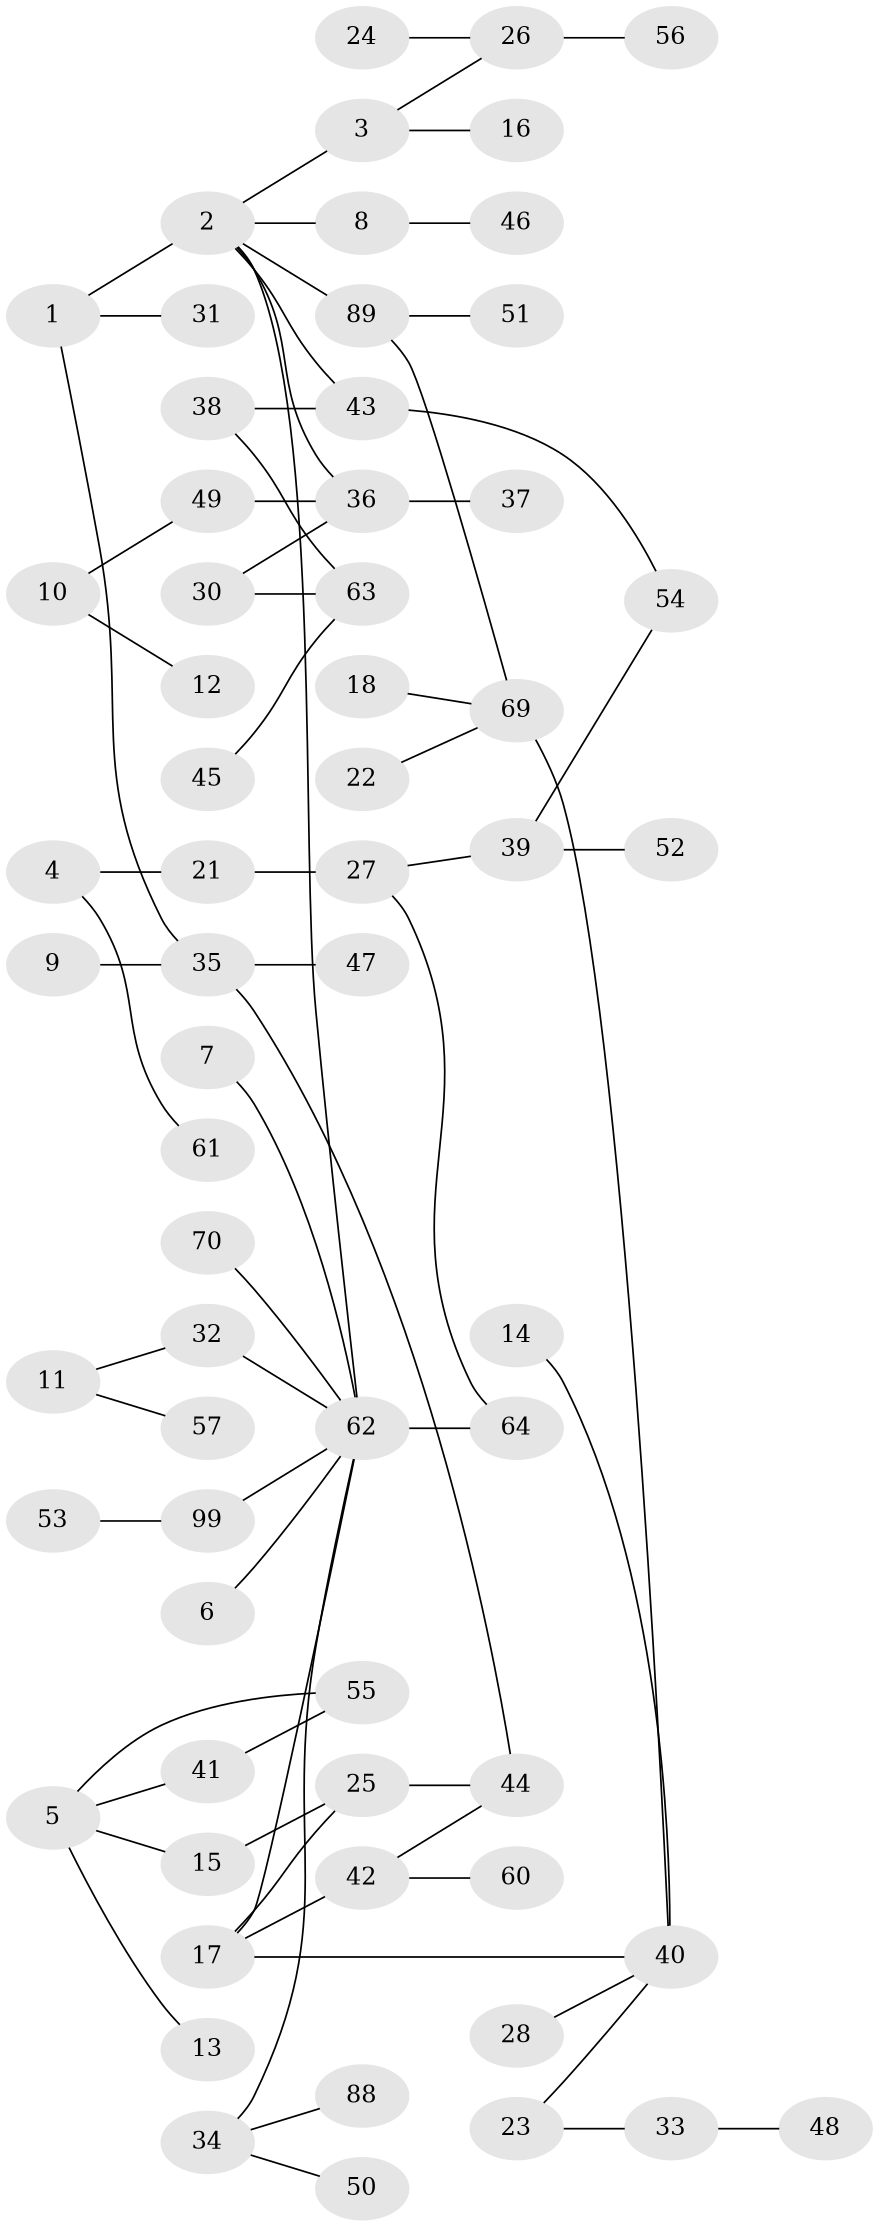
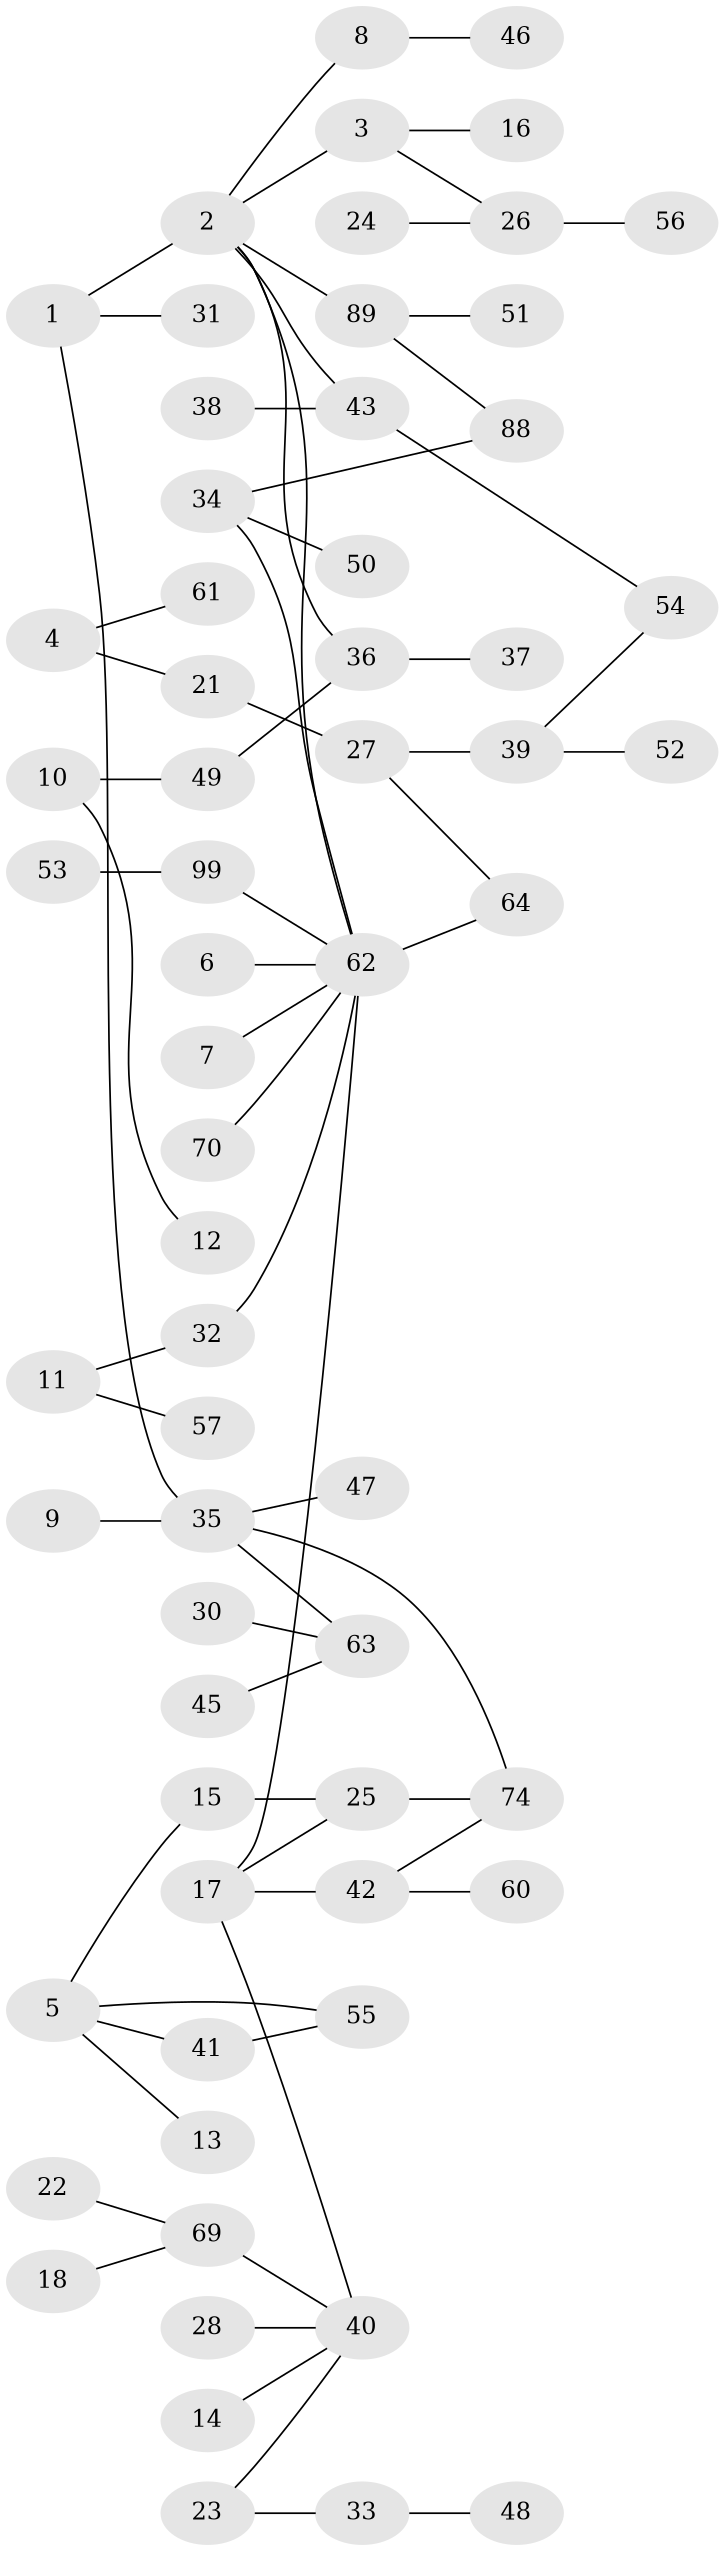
(279, 490) -> (285, 1583)
(459, 515) -> (439, 373)
(285, 548) -> none
(517, 1785) -> (517, 1799)
